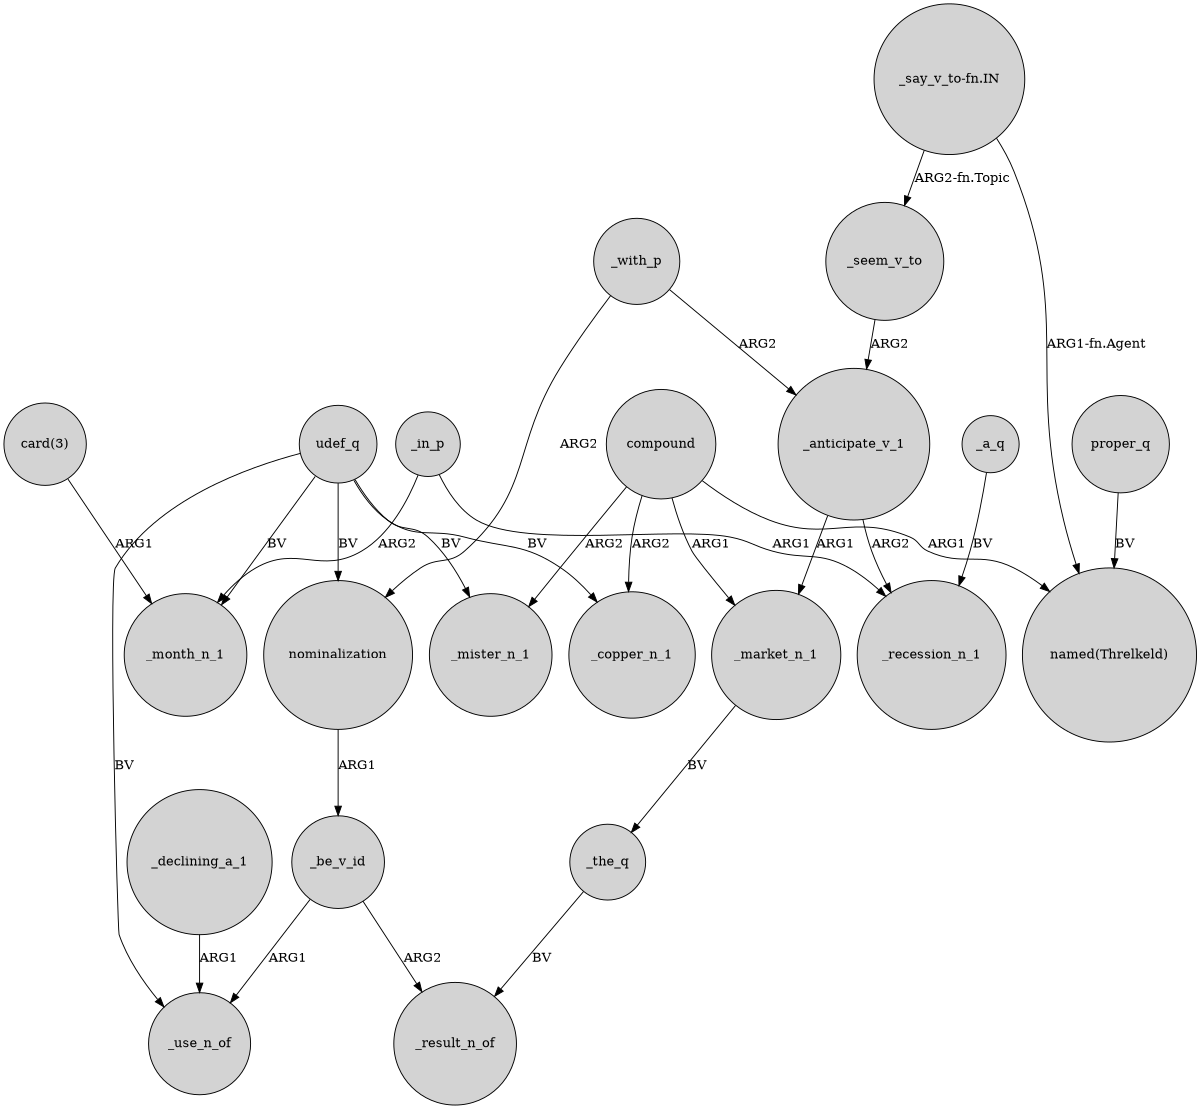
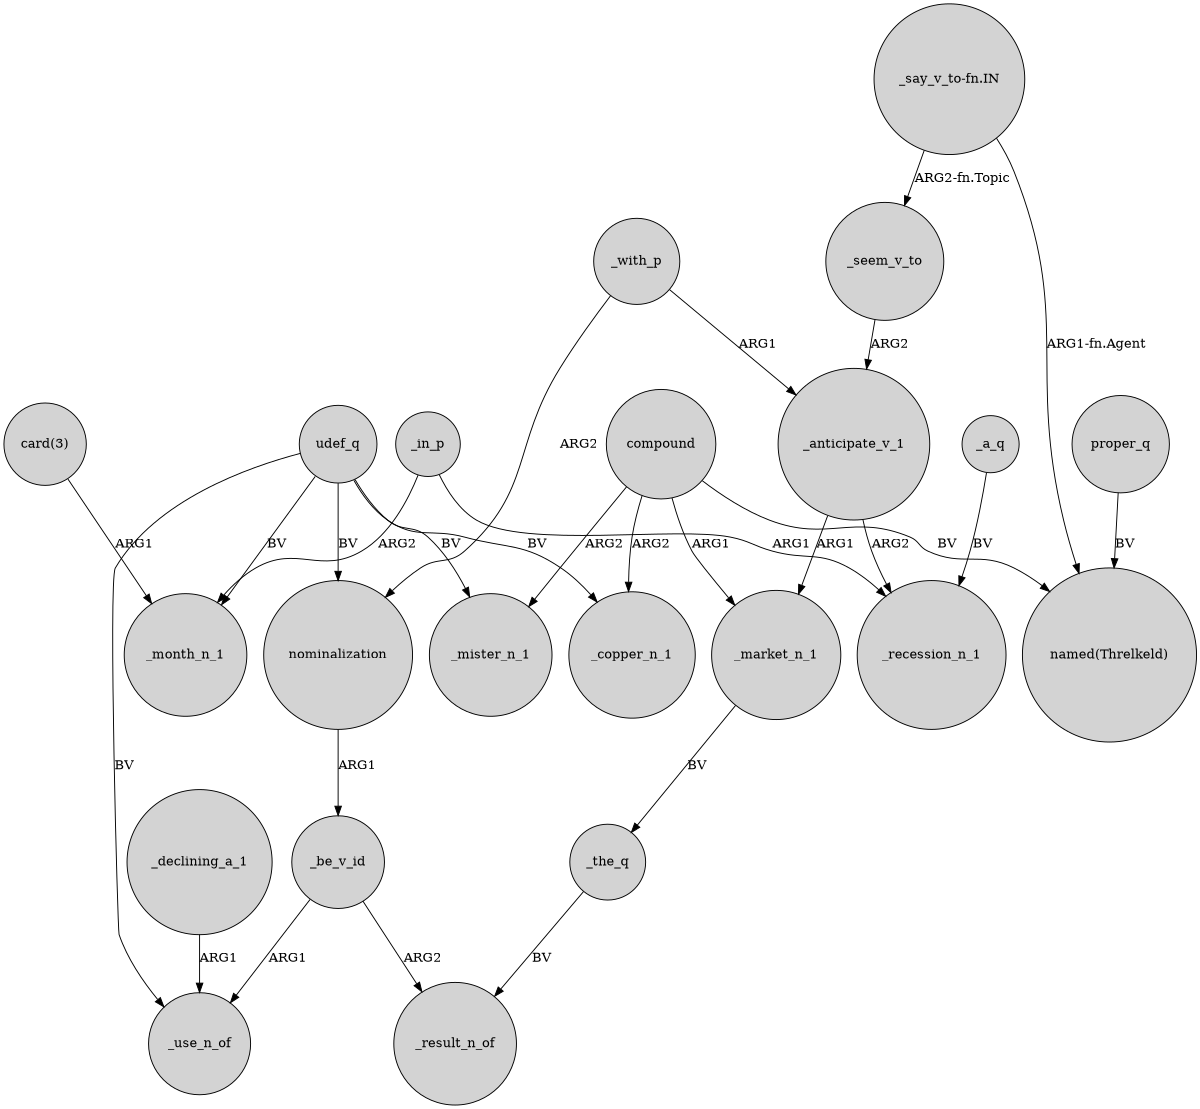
(758, 344) -> (758, 344)
(947, 544) -> (947, 544)
